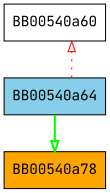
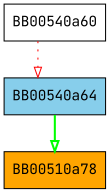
(72, 65) -> (38, 54)
(55, 170) -> (55, 170)
